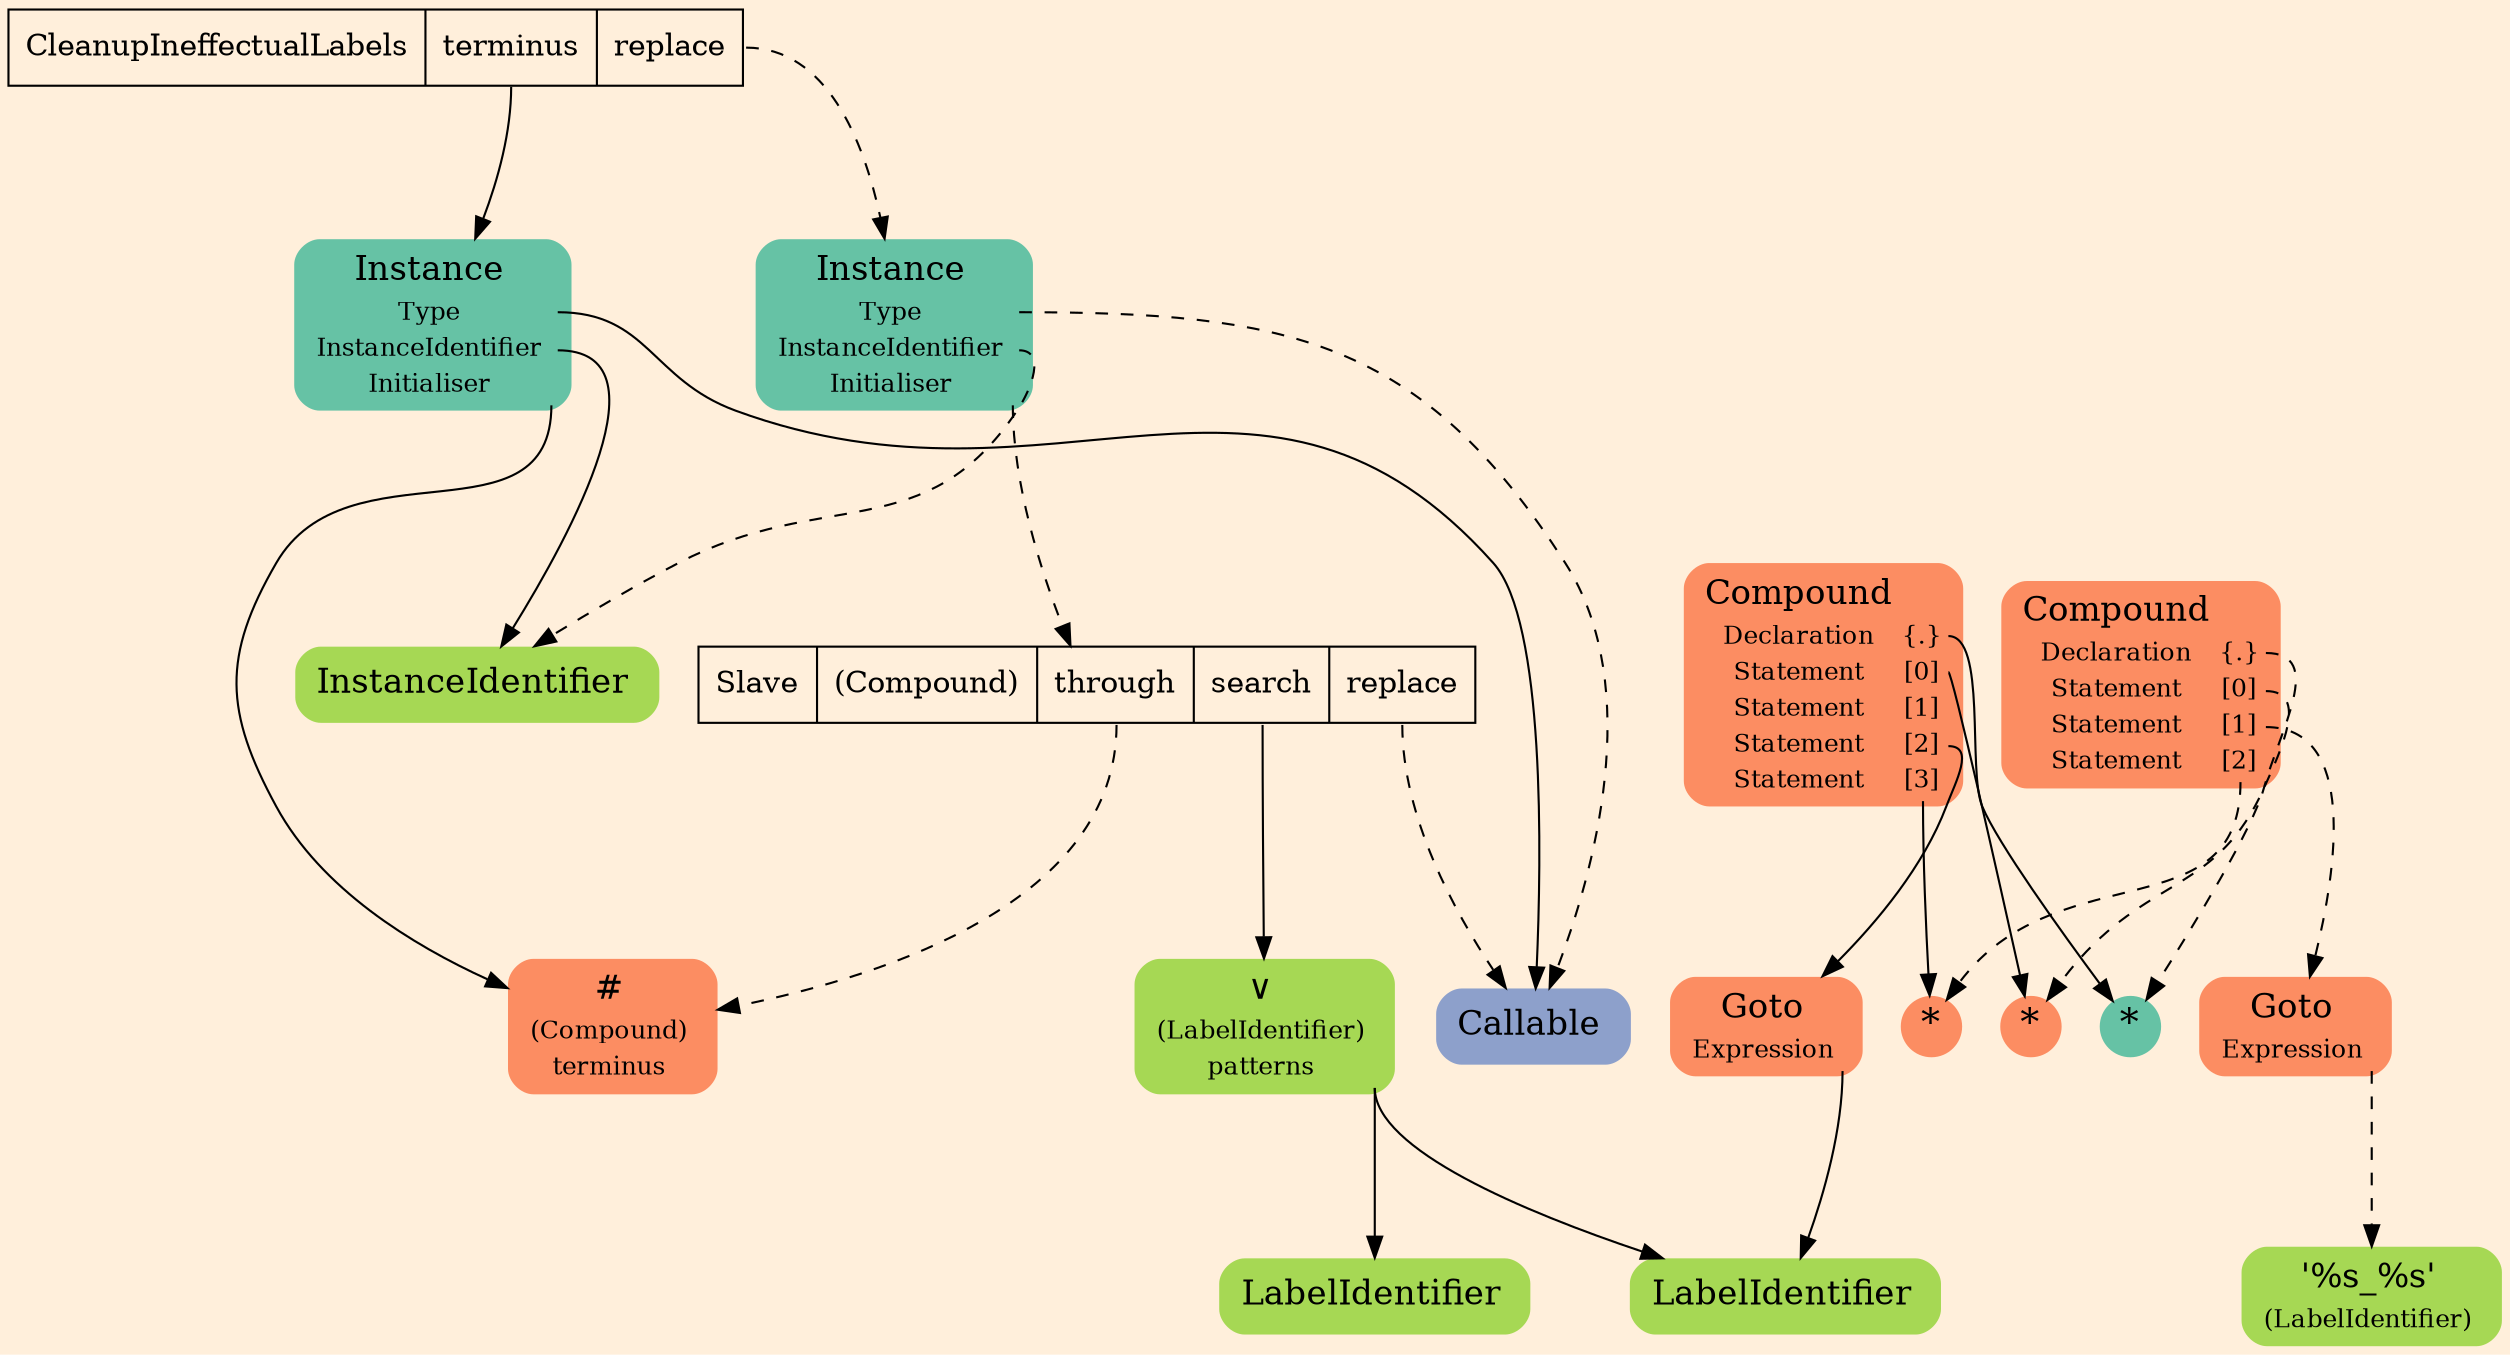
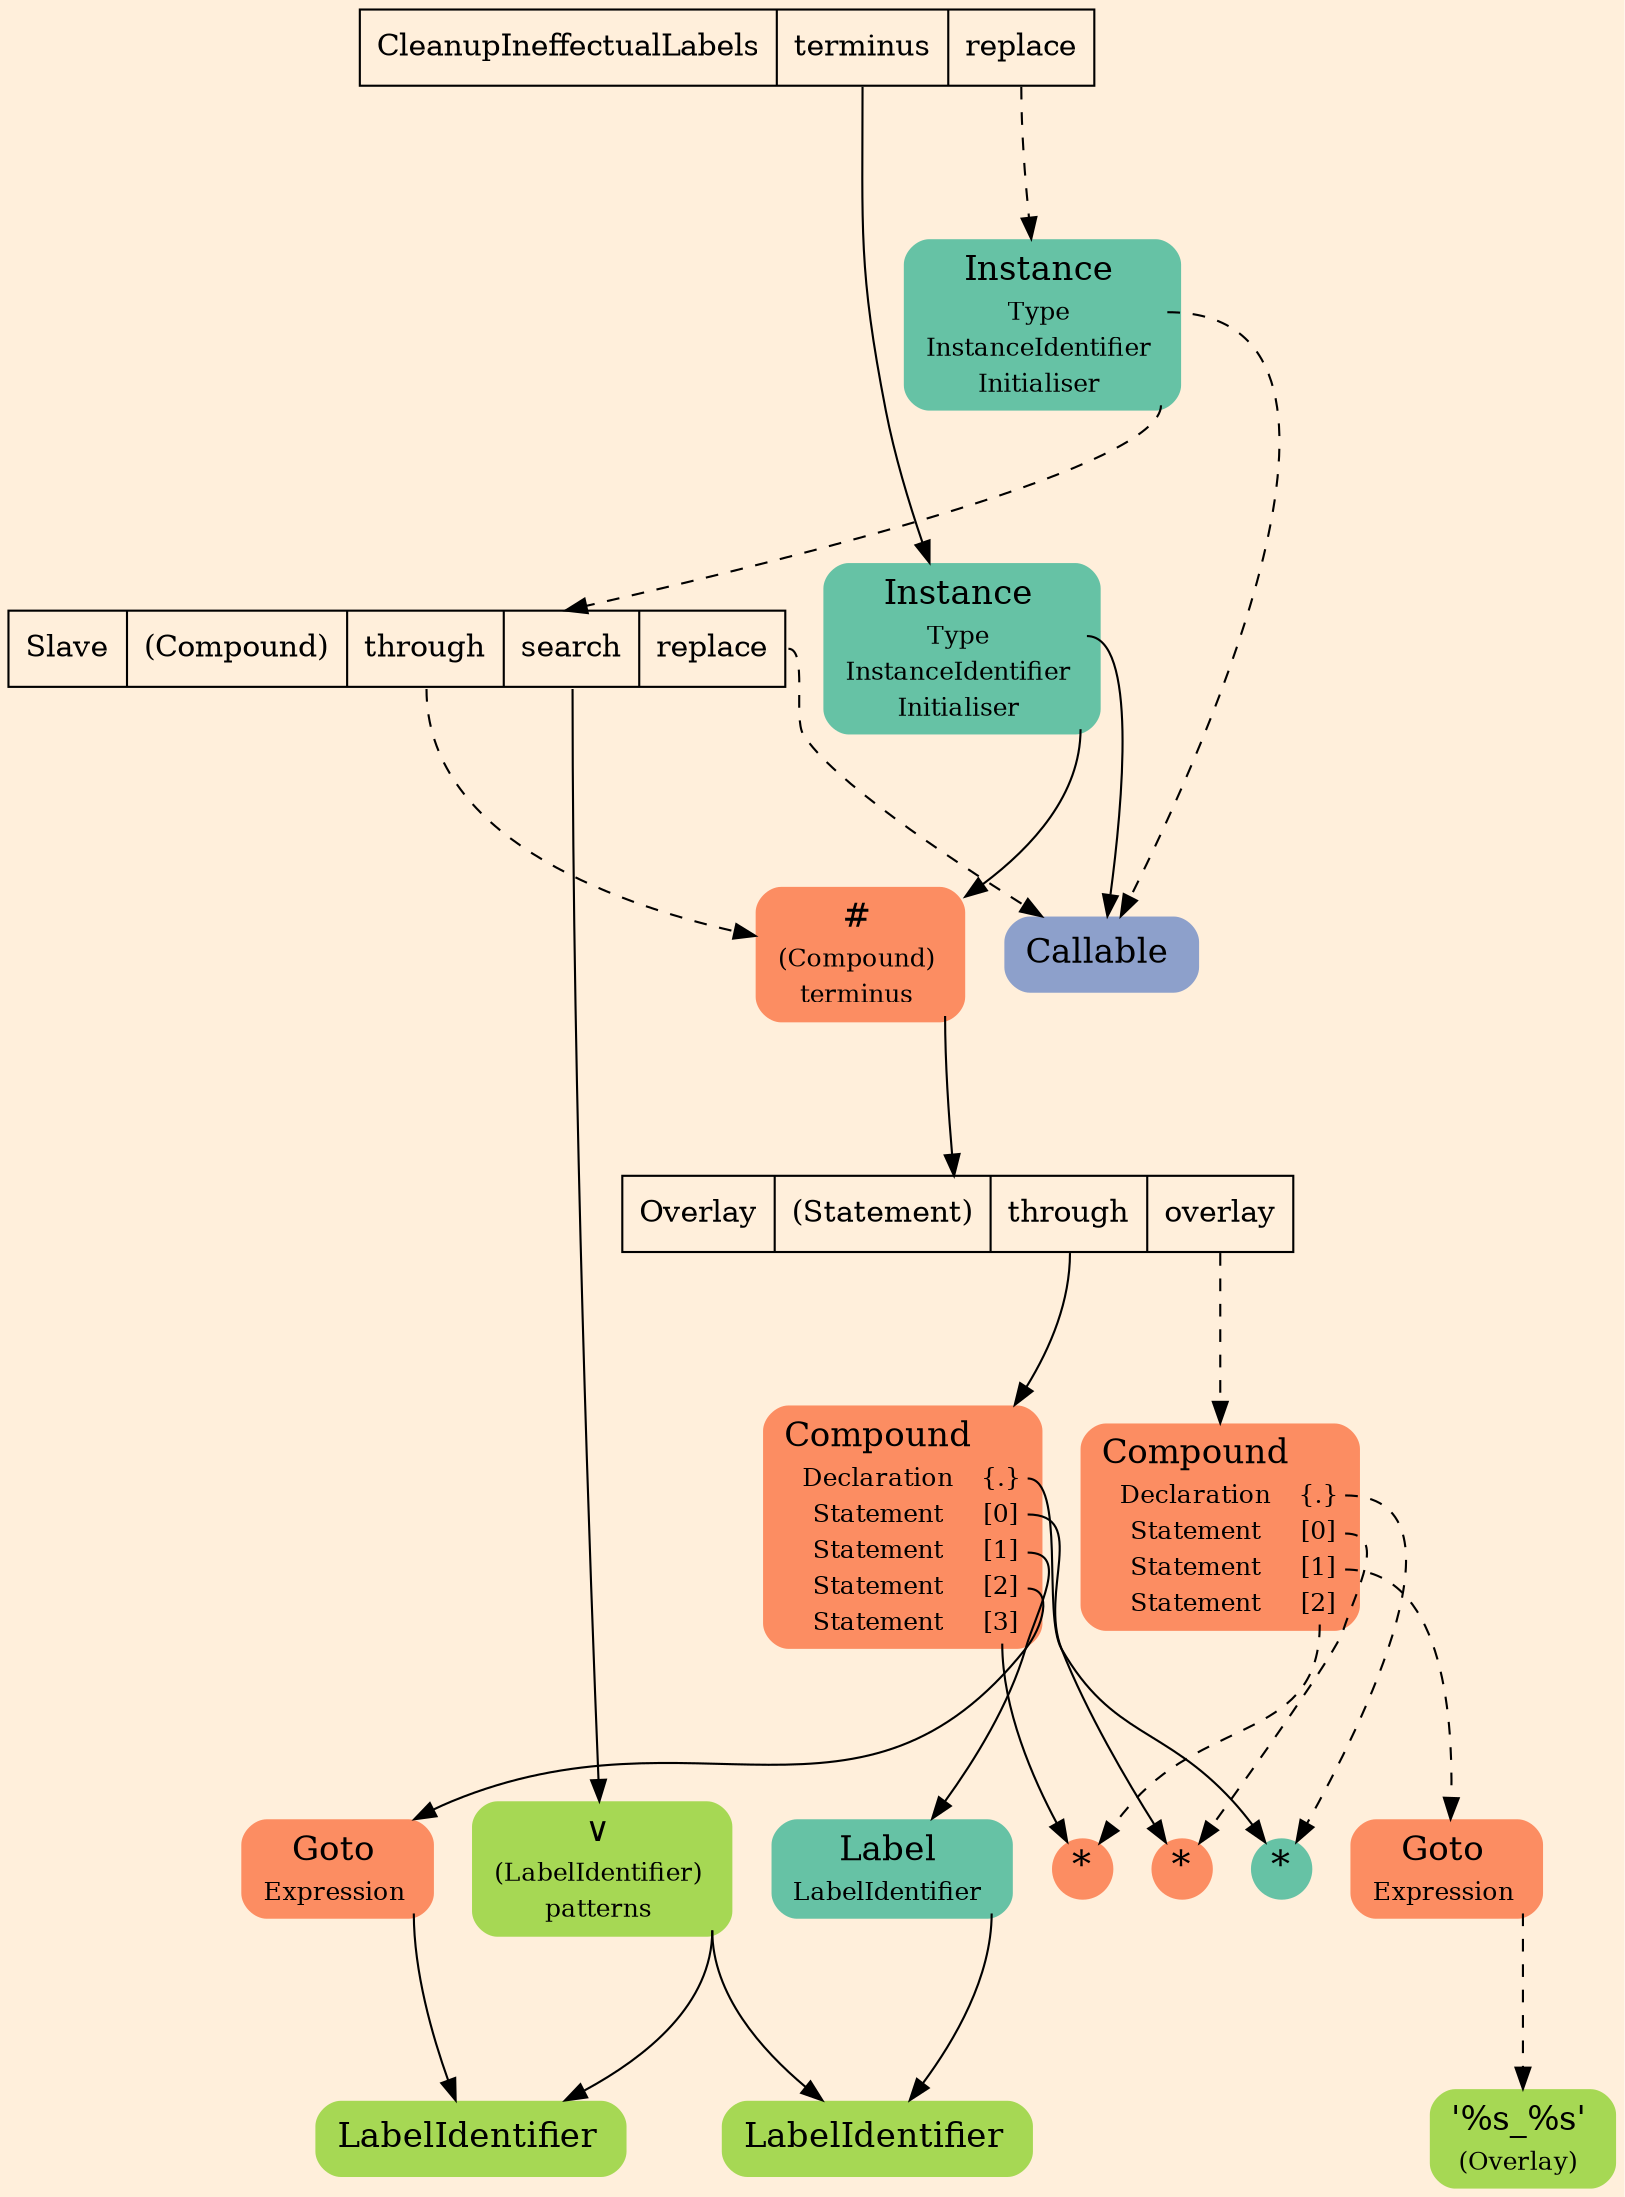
(477, 685) -> none
none -> (958, 1214)
(2369, 1320) -> (1519, 2162)
none -> (892, 1869)
